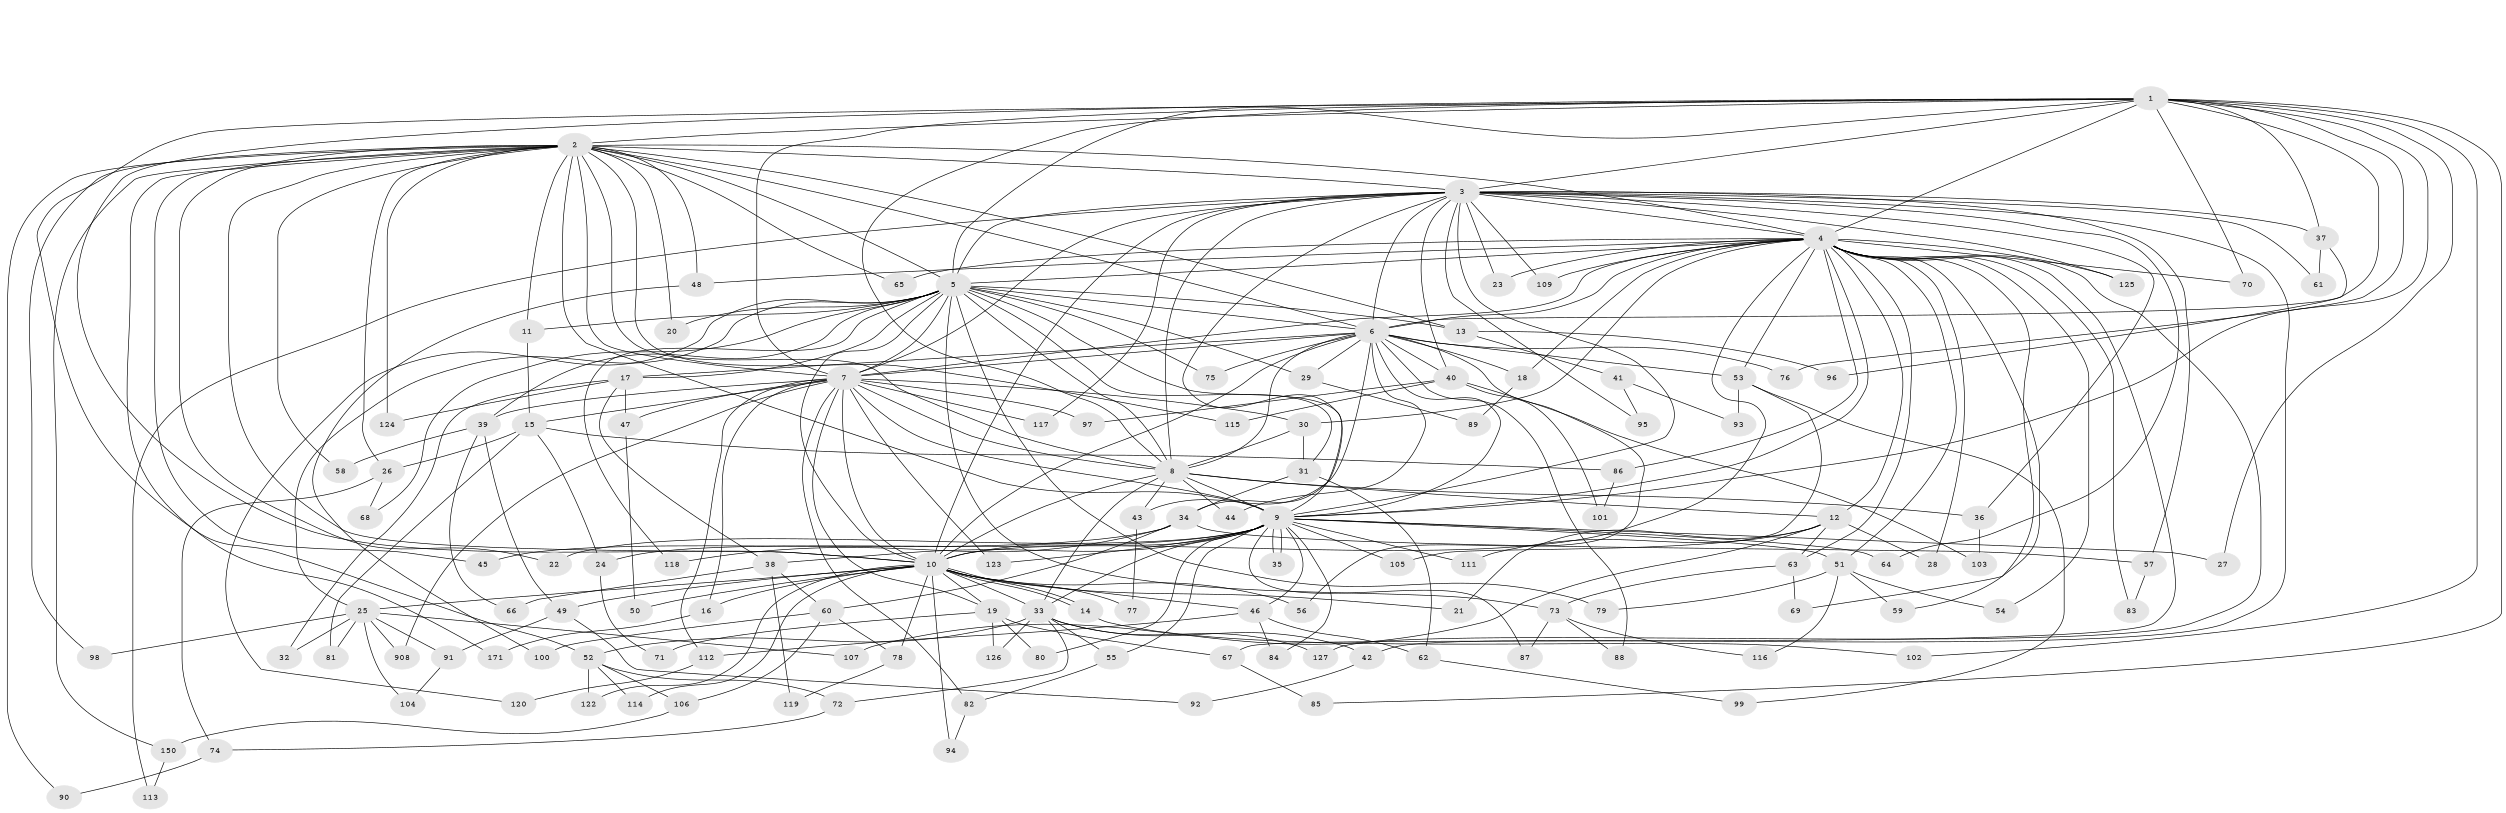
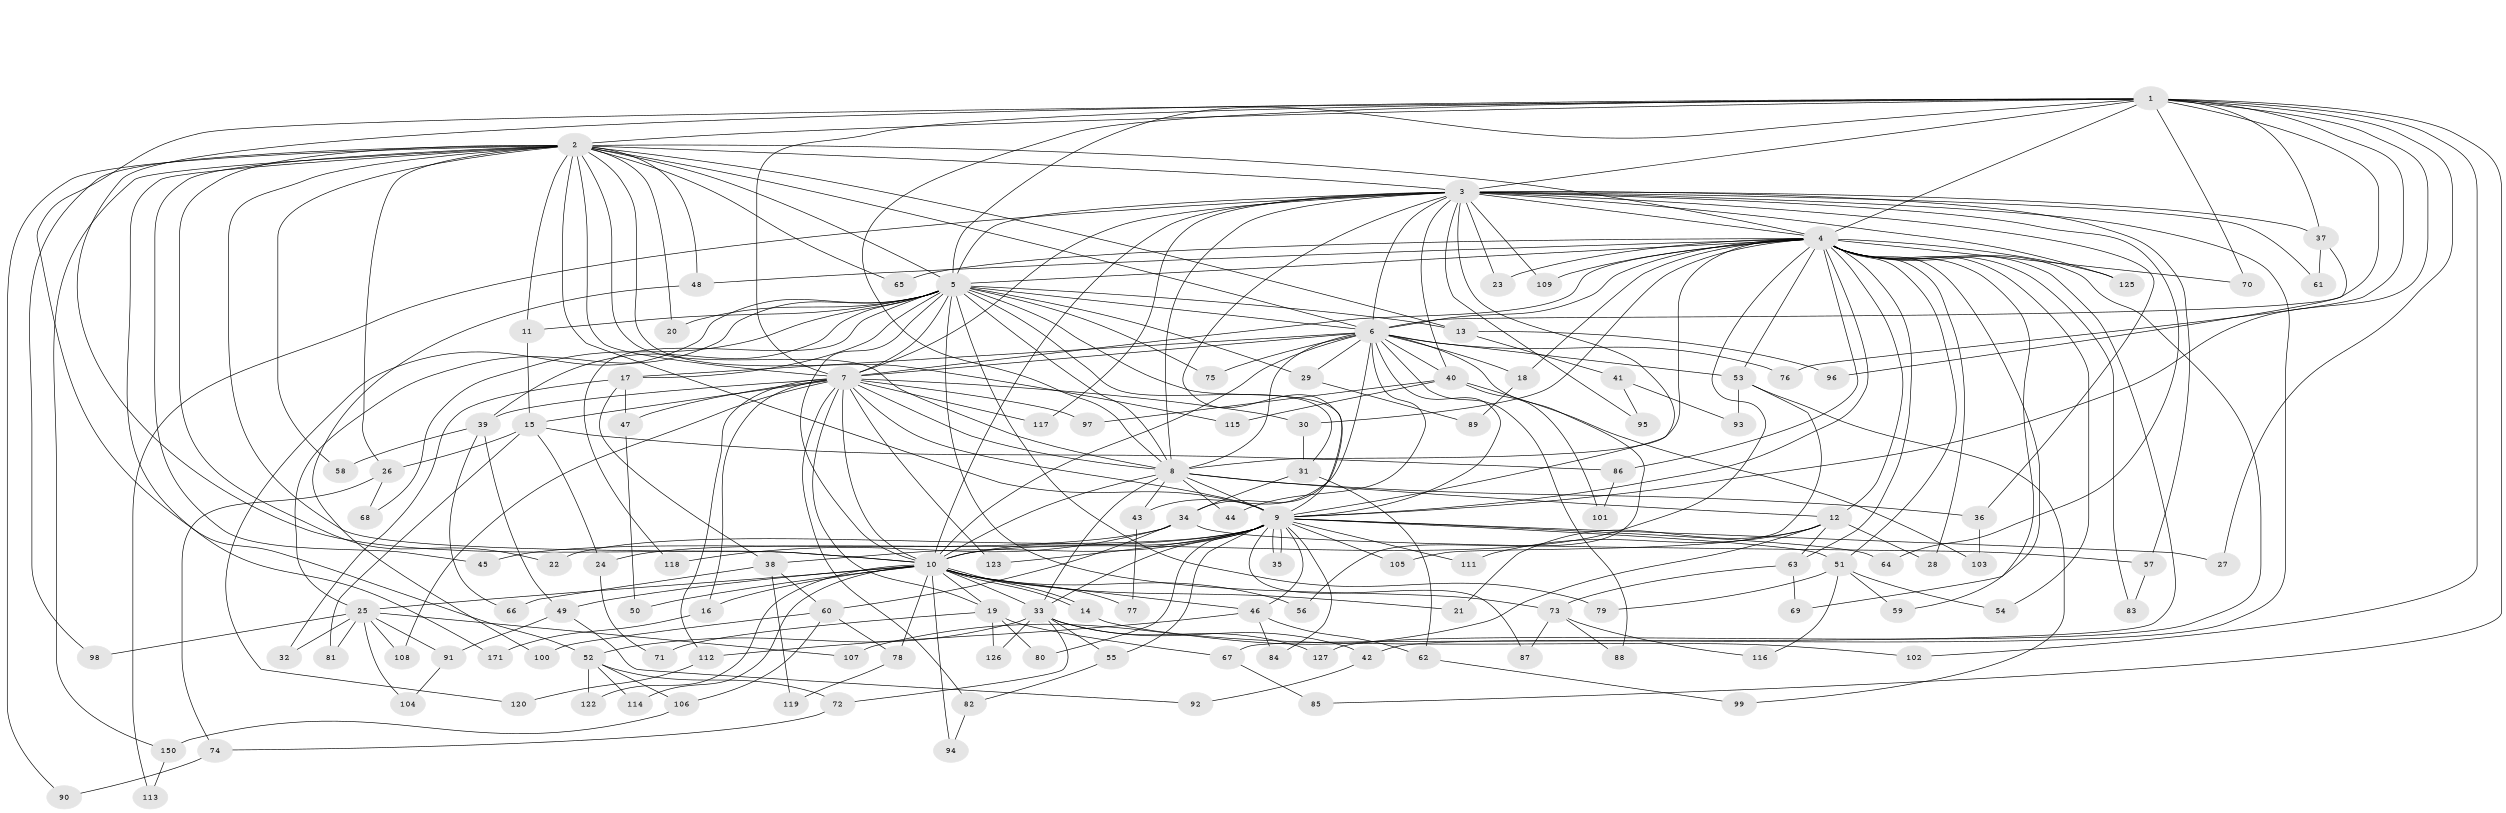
(387, 425) -> none
(1252, 445) -> (1592, 452)
(402, 658) -> (402, 658)
